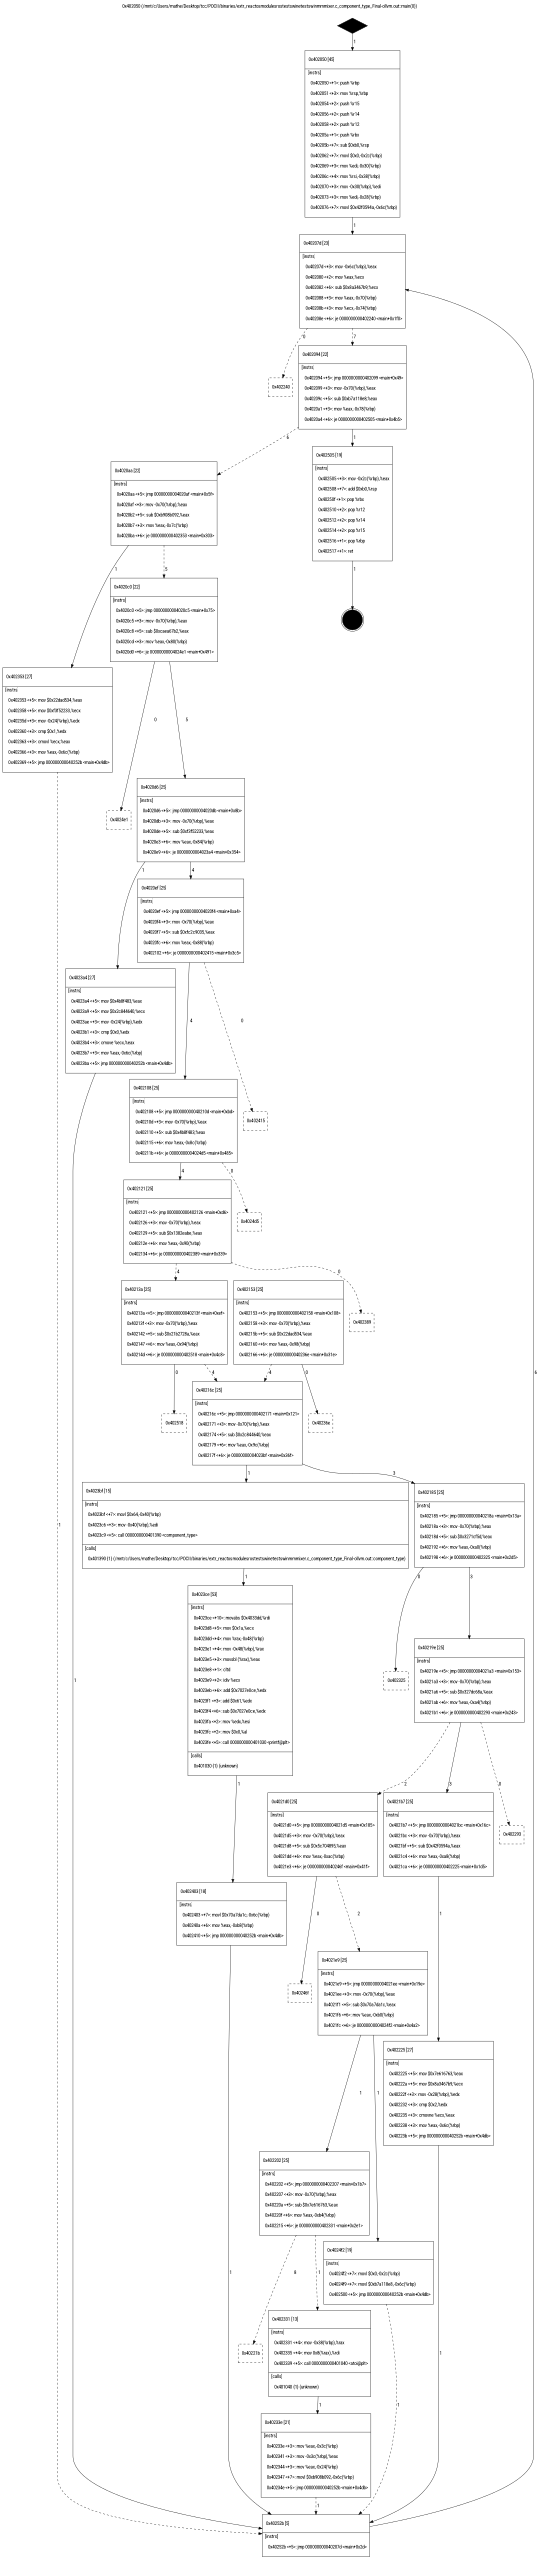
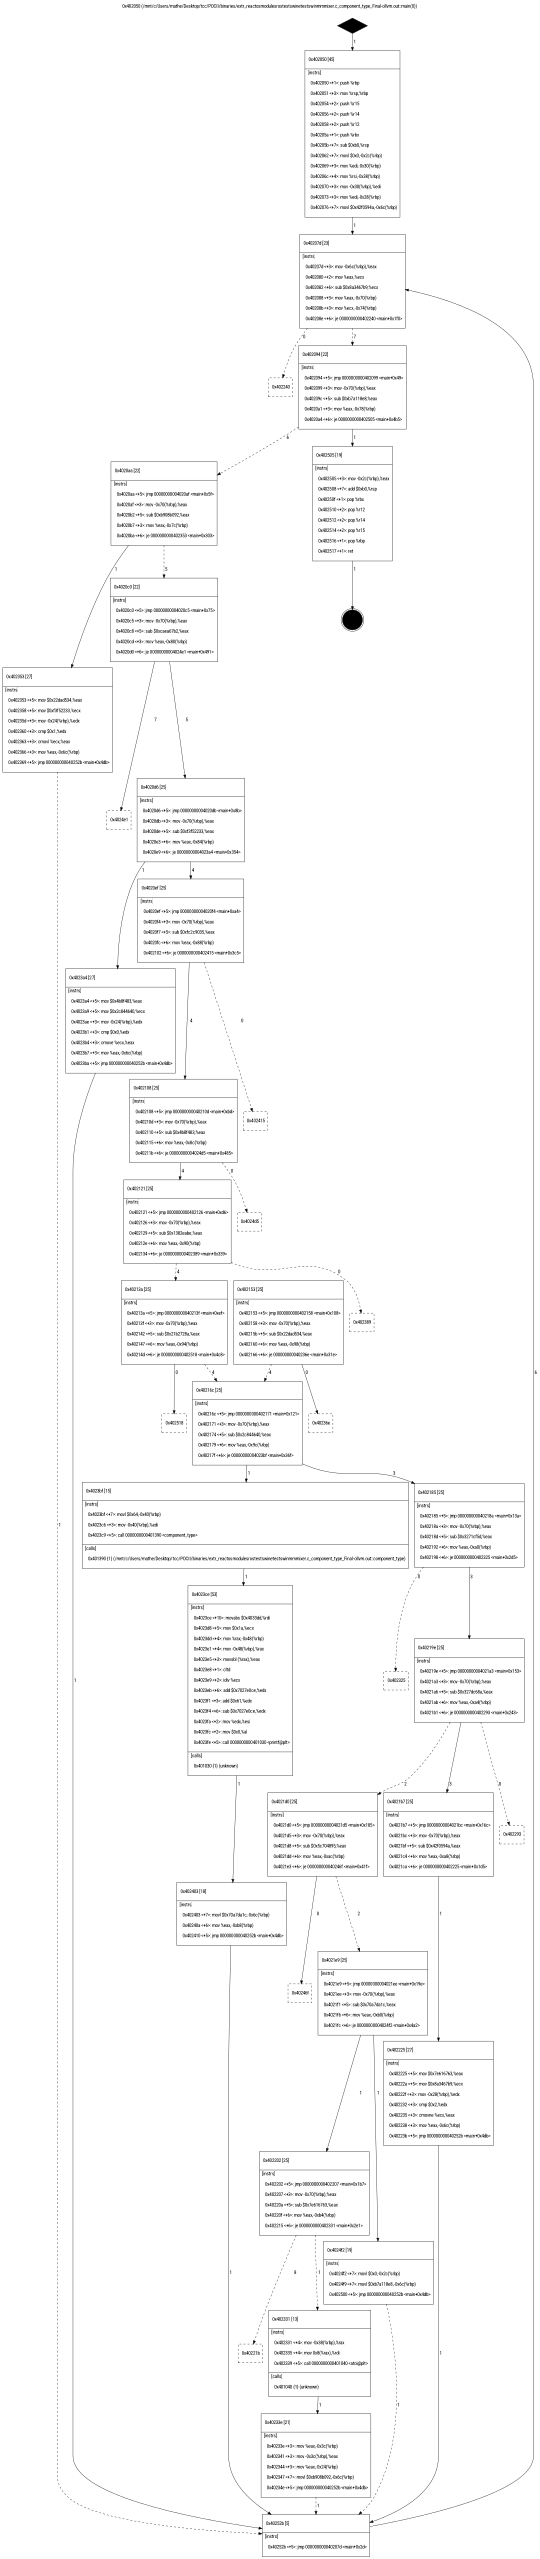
(155, 720) -> (155, 720)
(401, 1615) -> (401, 1615)
